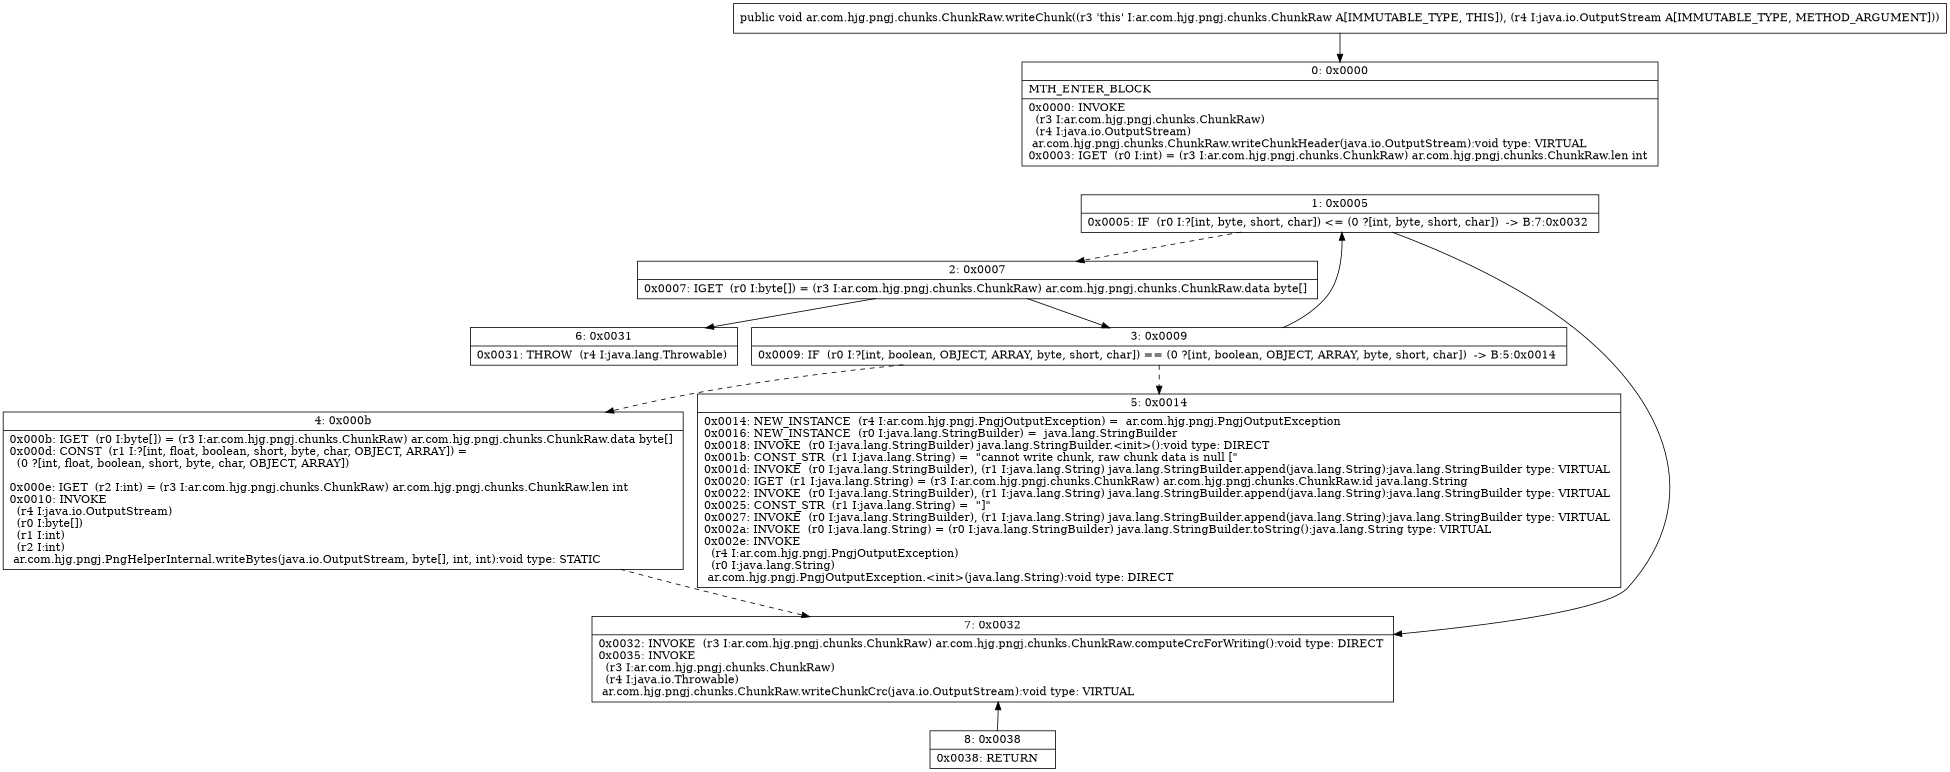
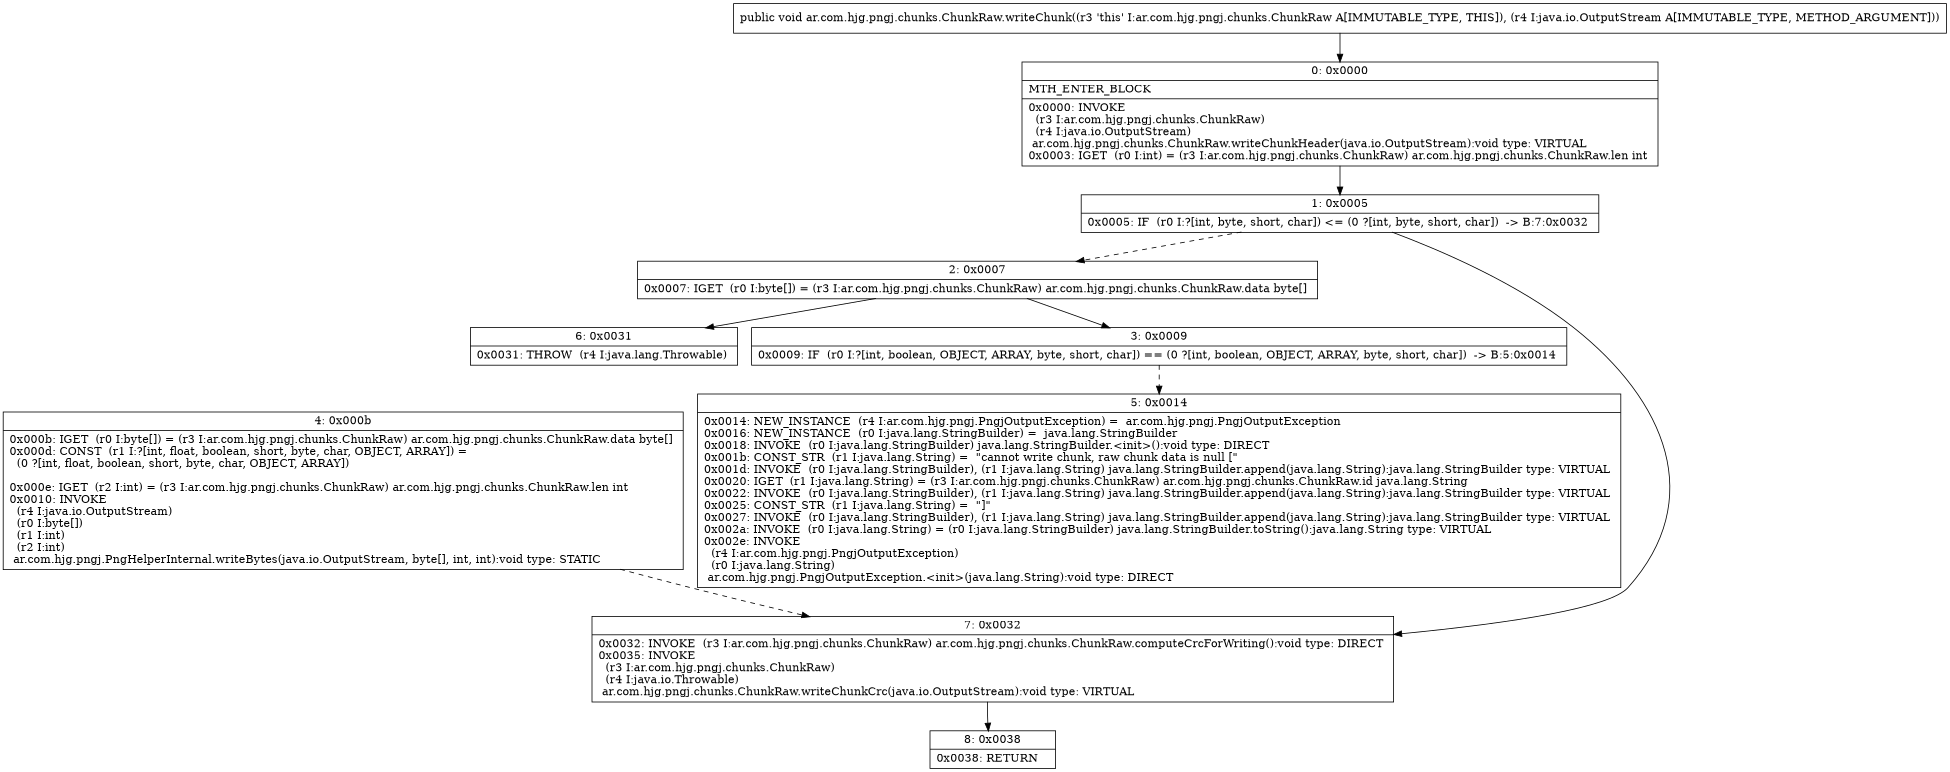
(1328, 295) -> (1340, 176)
(758, 383) -> none
(998, 720) -> (987, 712)
